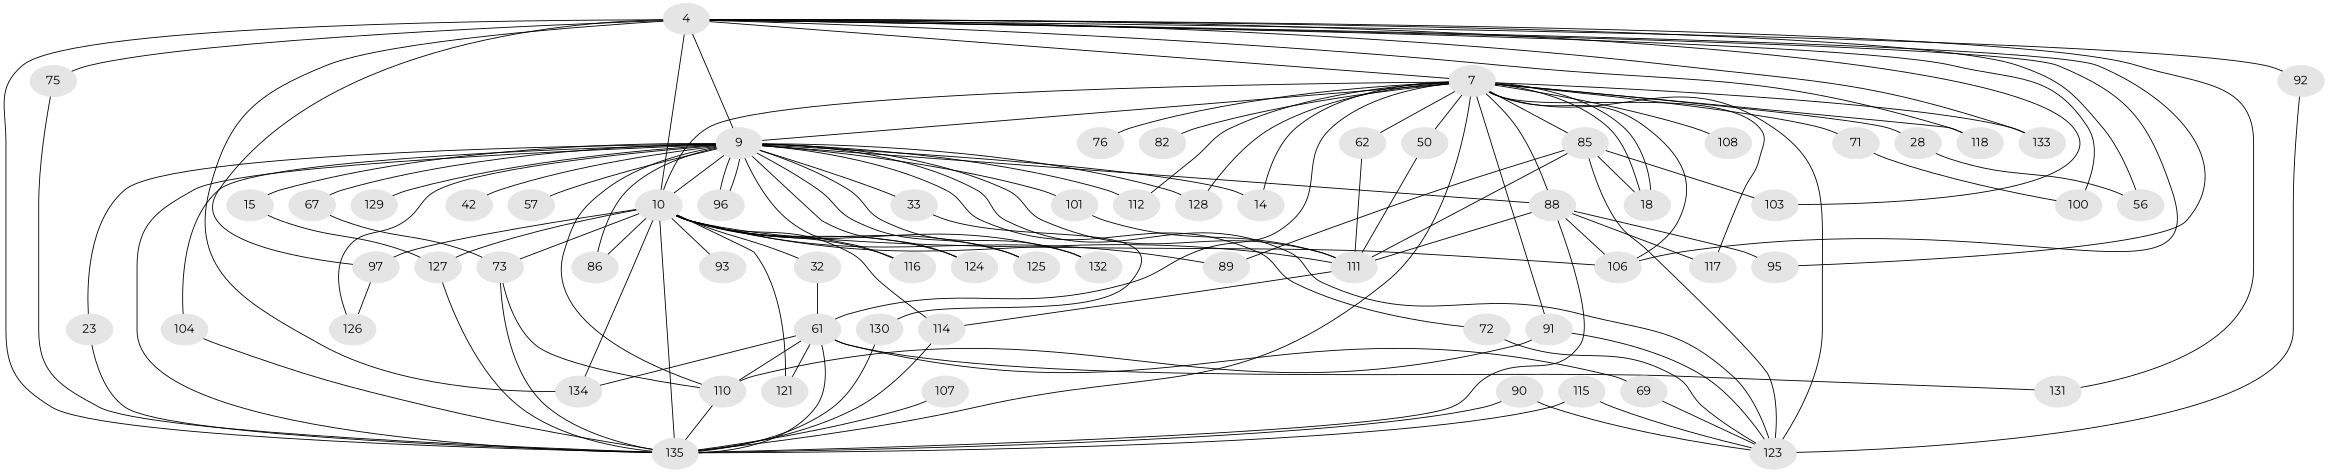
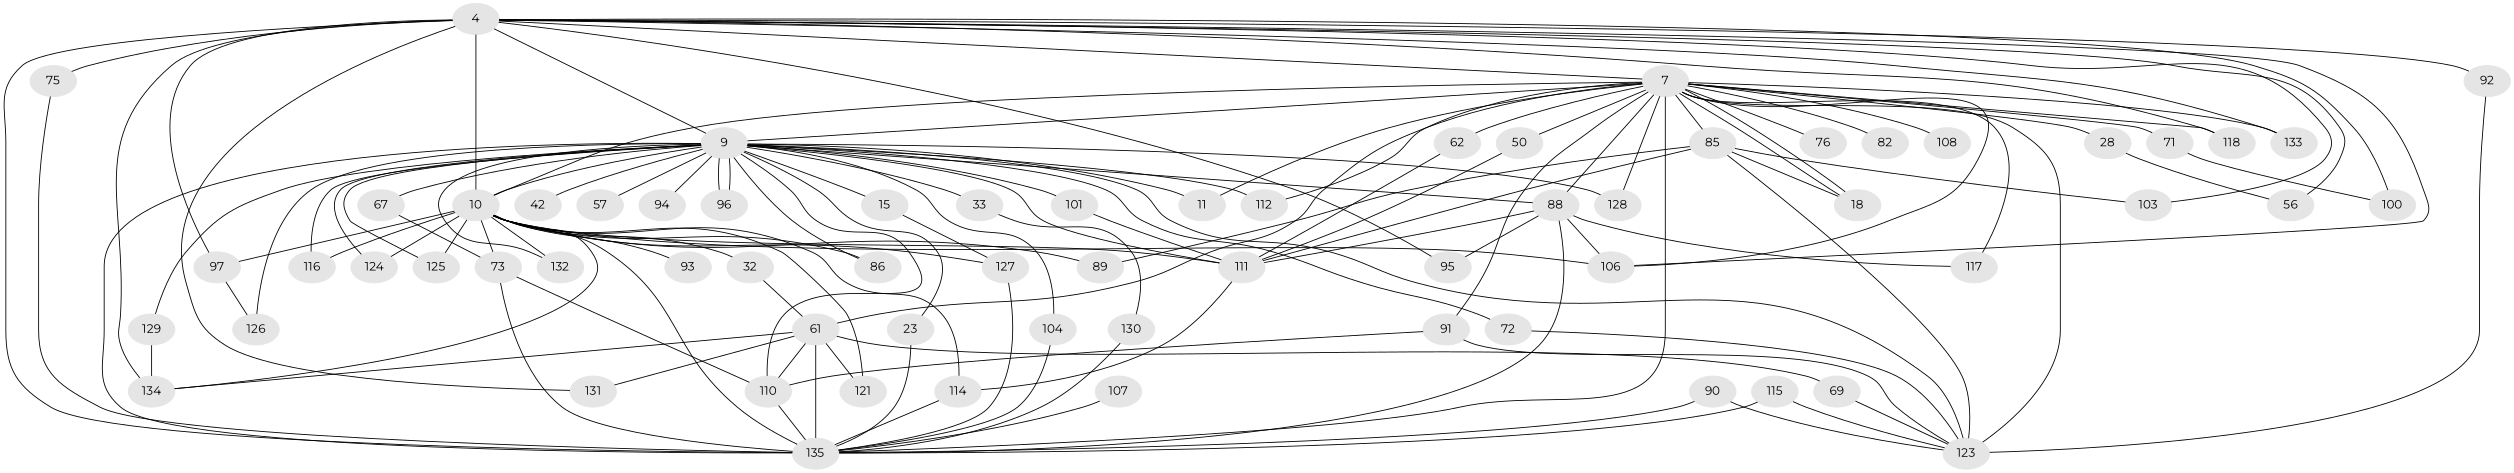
none -> (662, 205)
(1261, 205) -> (1202, 205)
none -> (152, 361)
